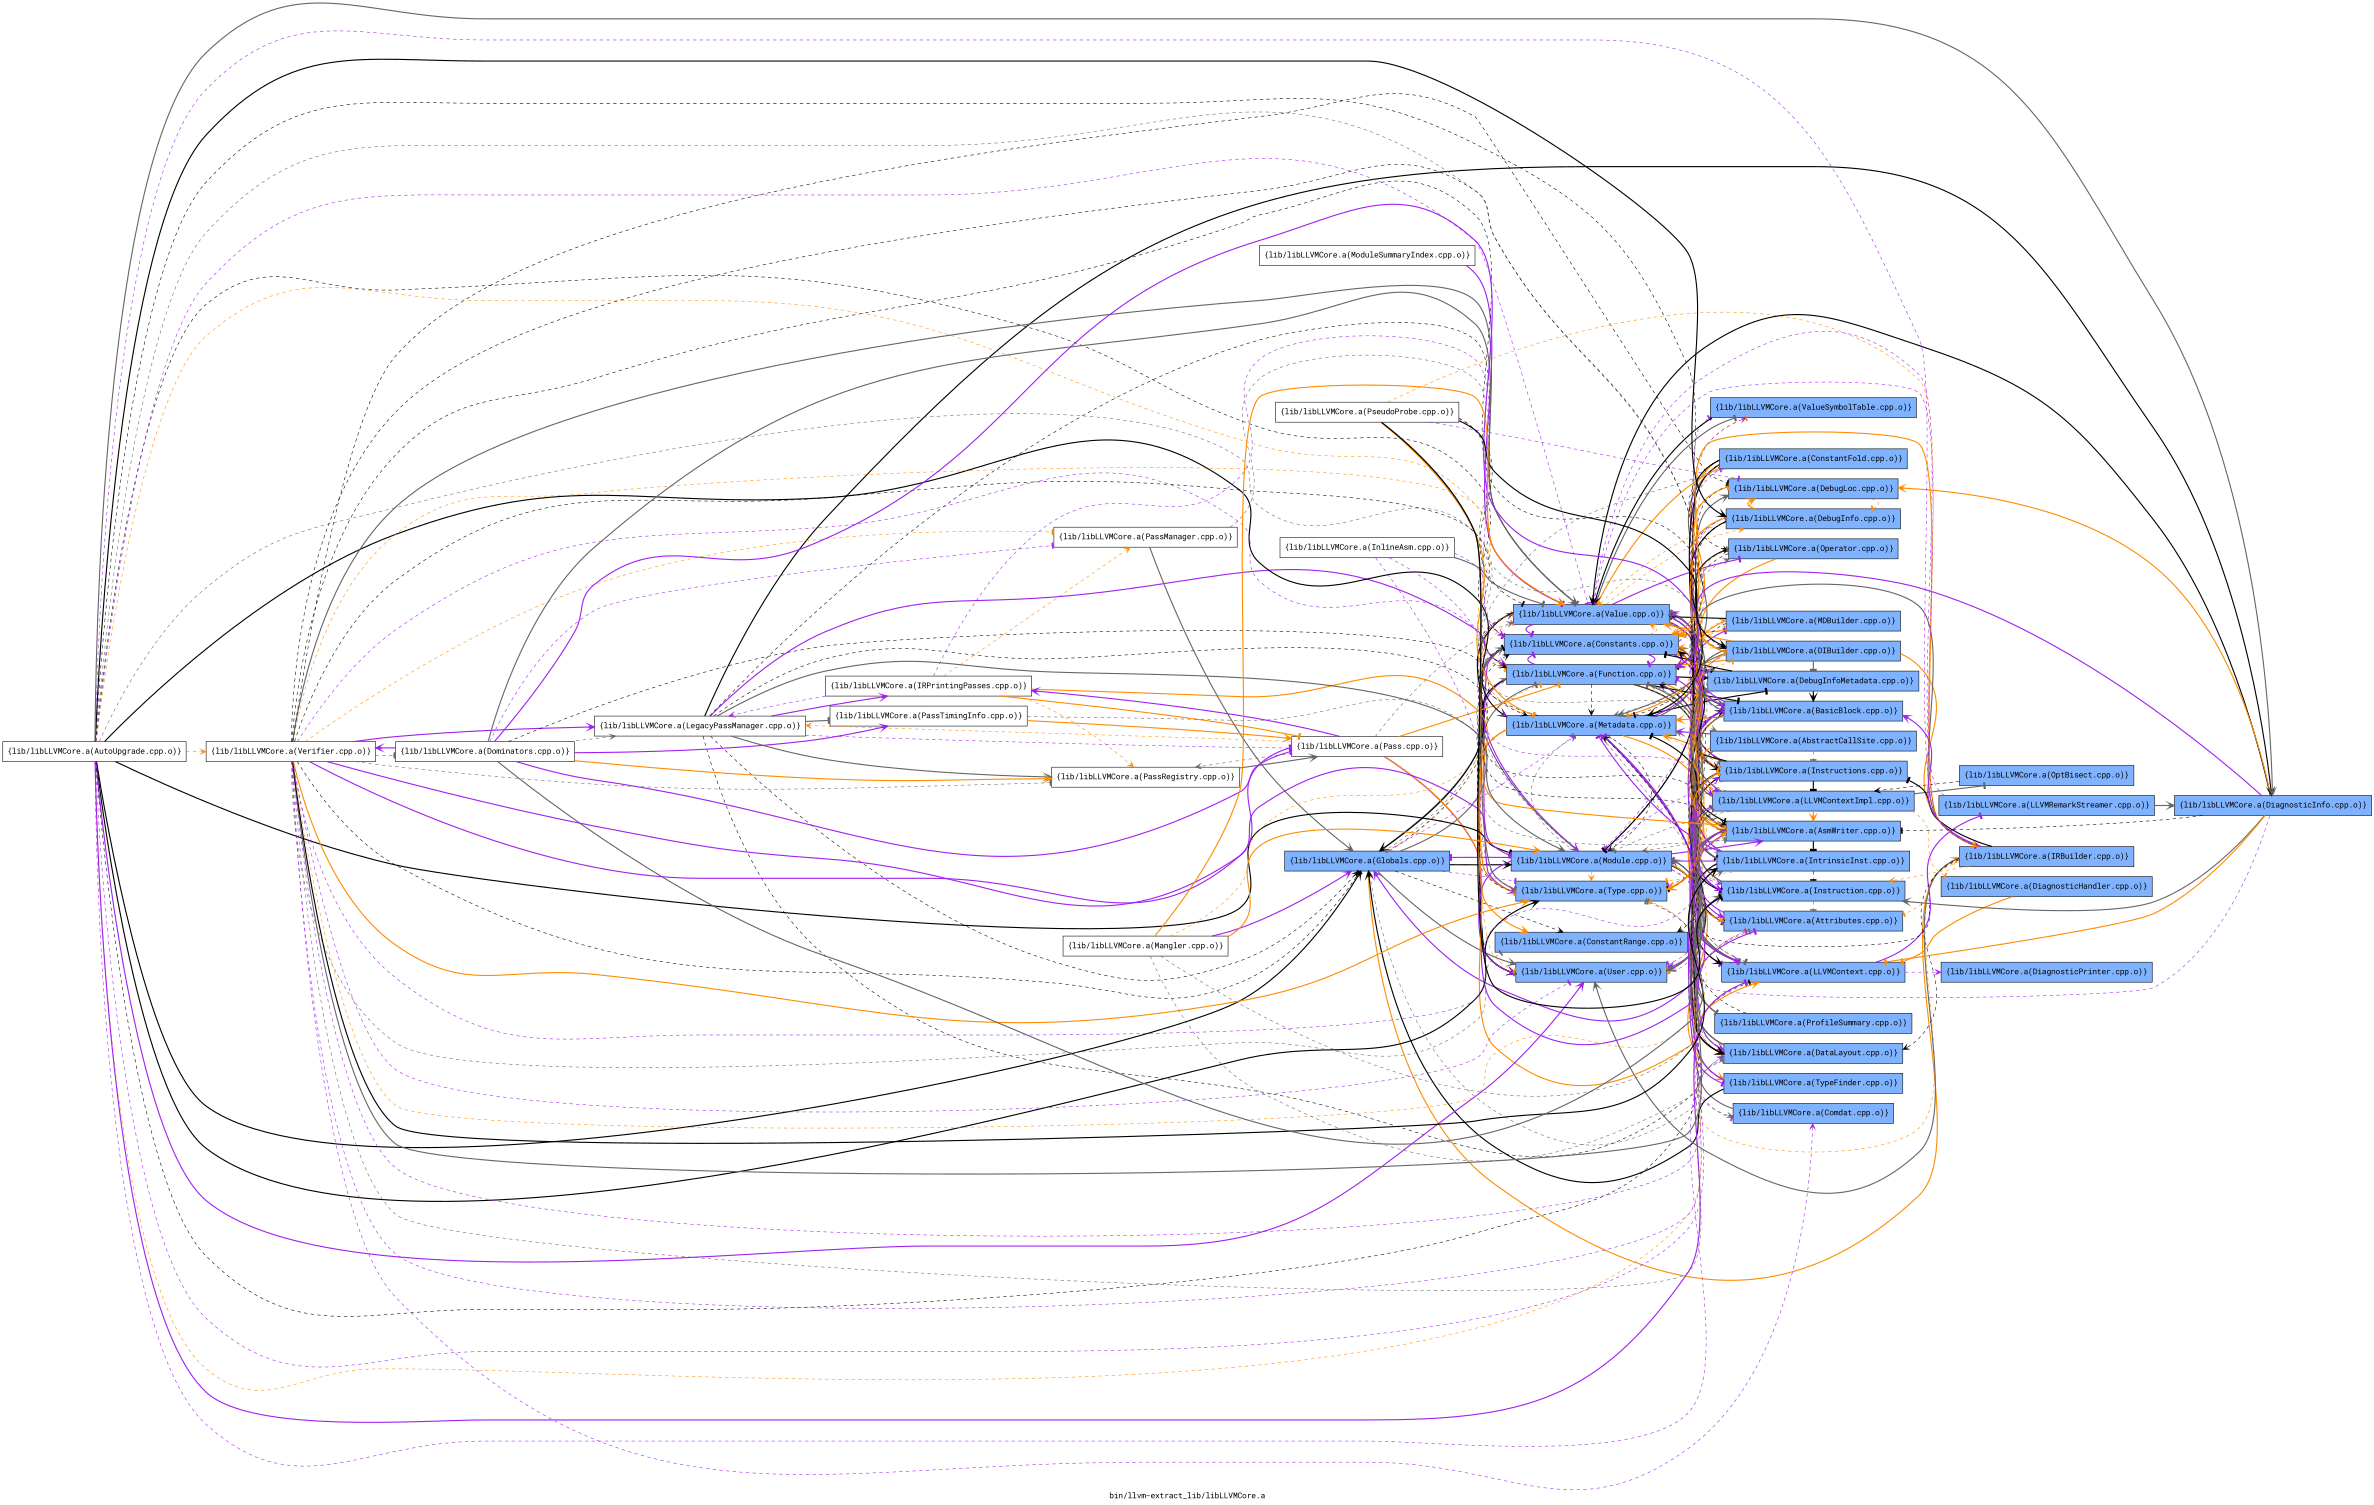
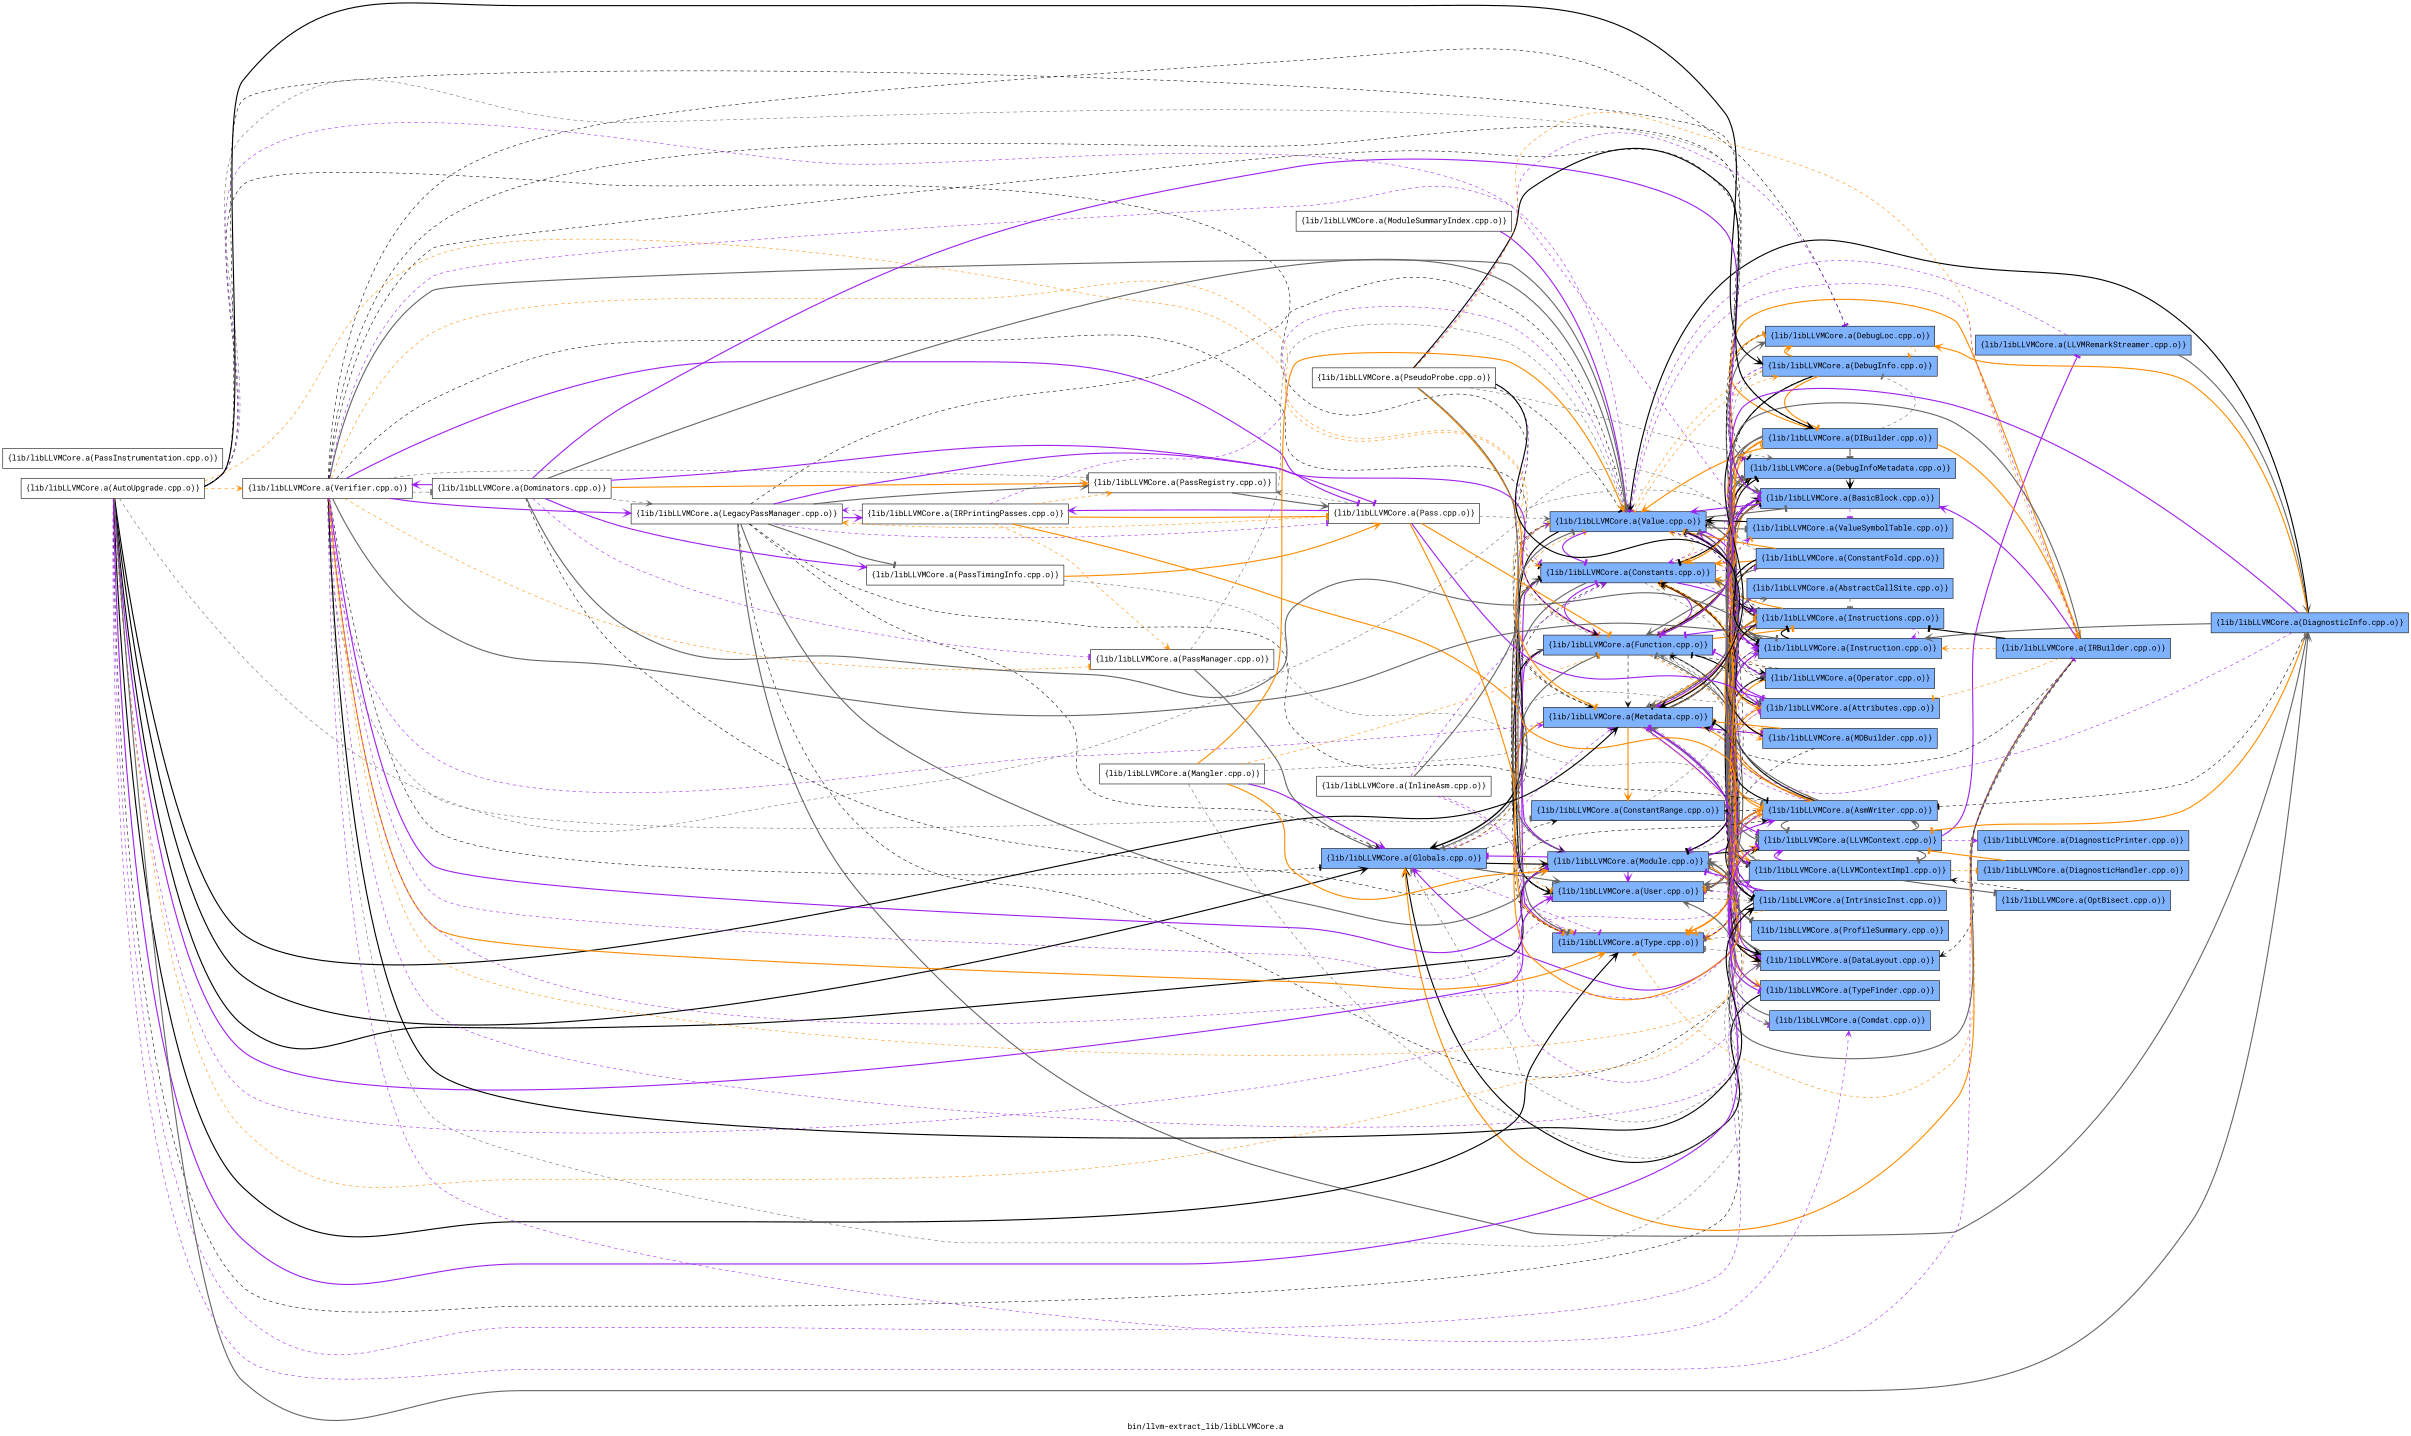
(1566, 167) -> (1516, 1229)
(1060, 348) -> (1145, 291)
none -> (113, 458)
(1690, 792) -> (1745, 765)
(1532, 798) -> (1736, 760)
(1708, 1279) -> (1827, 1205)
